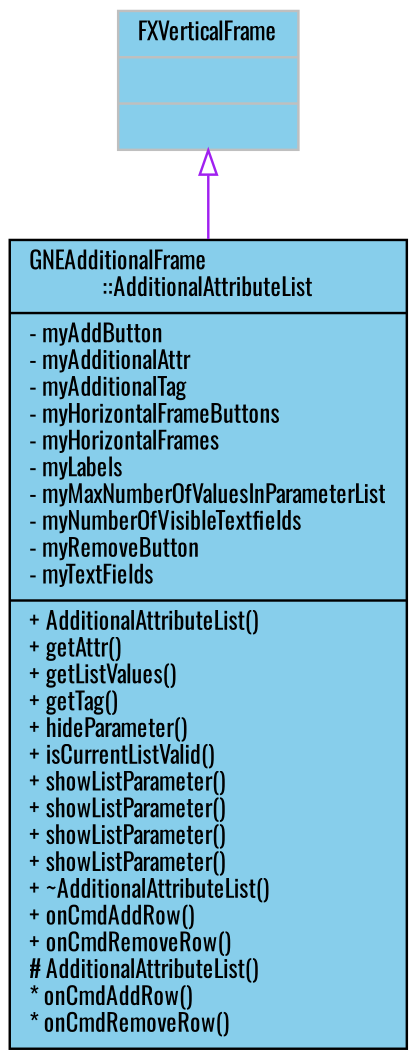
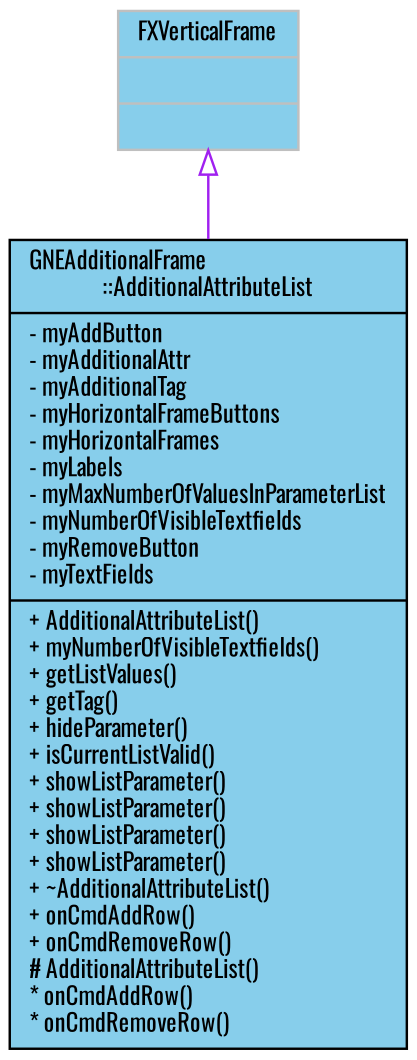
(76, 649) -> (174, 649)
